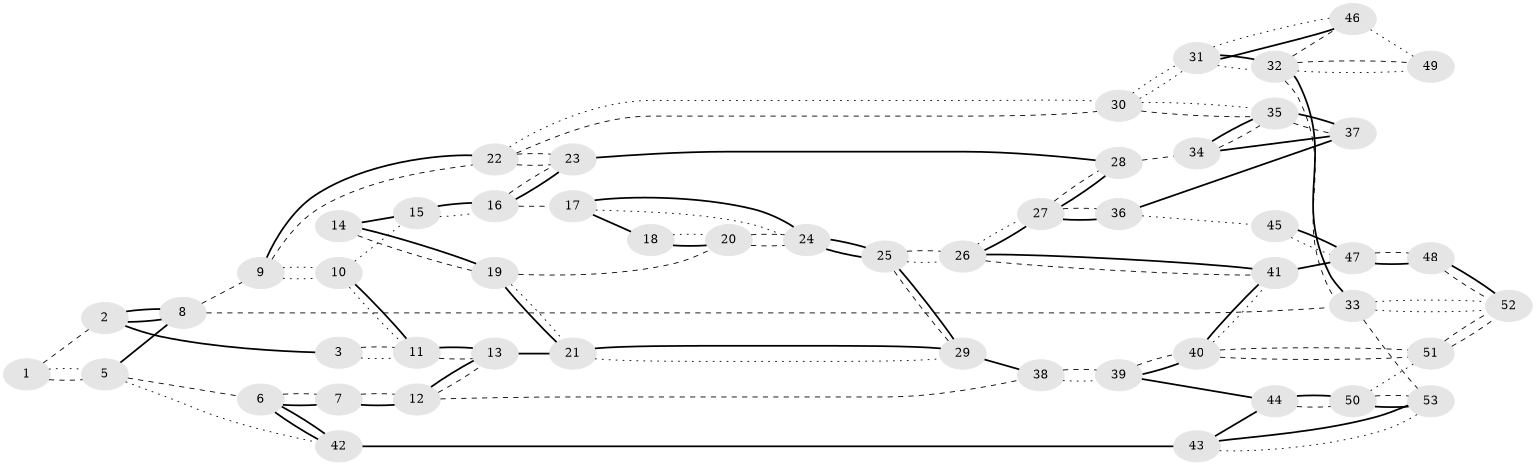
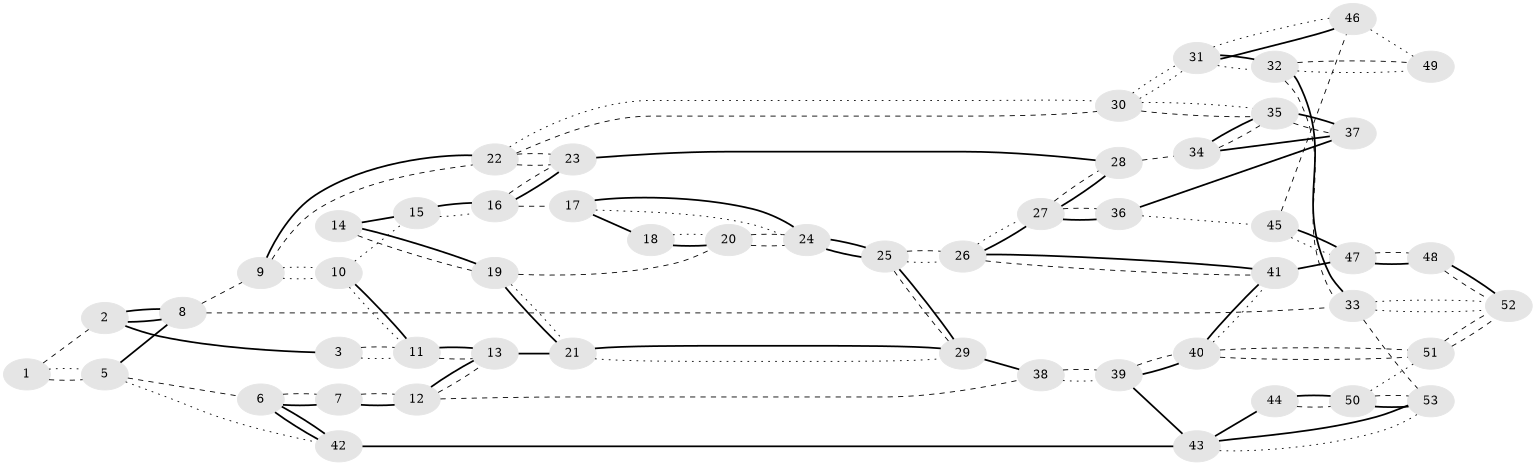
(1314, 43) -> (1319, 109)
(1197, 388) -> (1158, 411)
